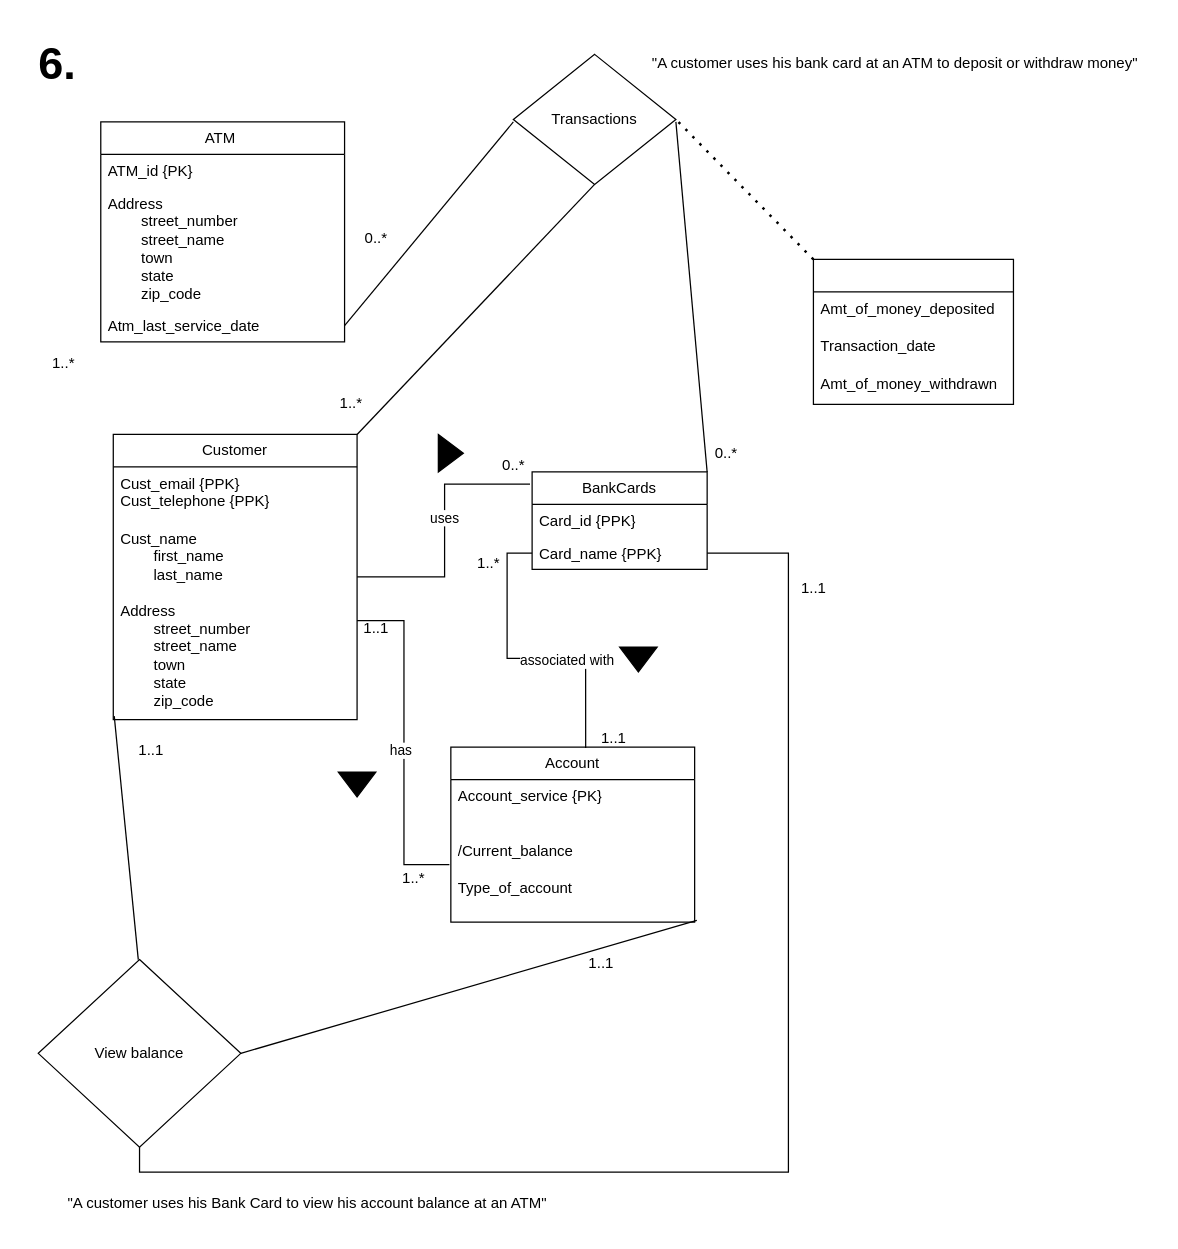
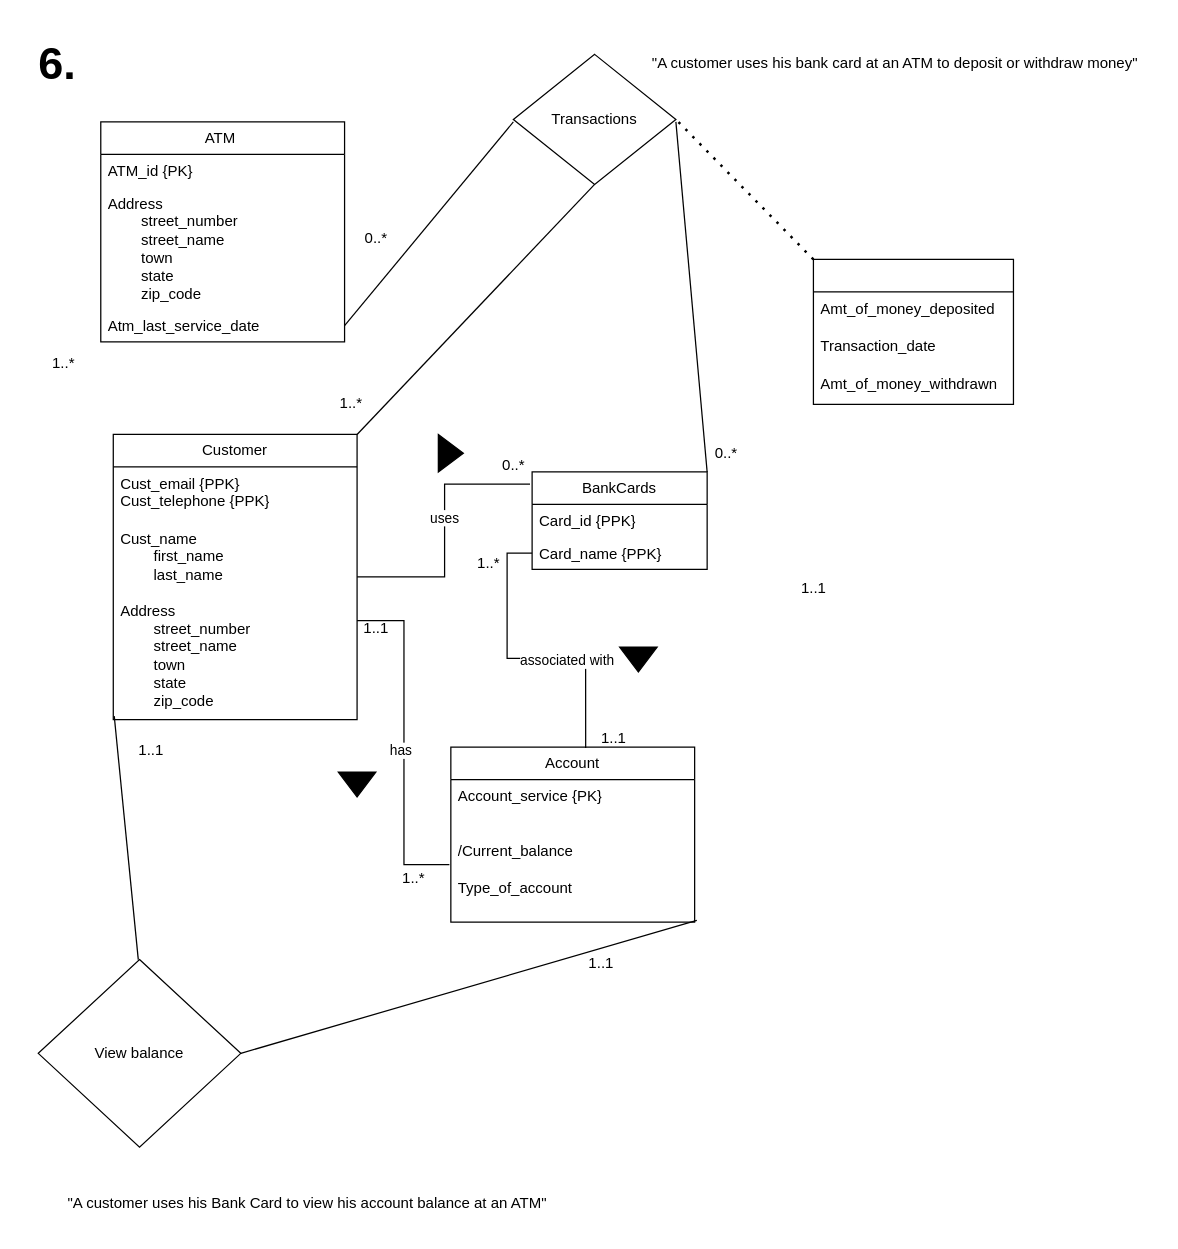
(788, 1159) -> none
